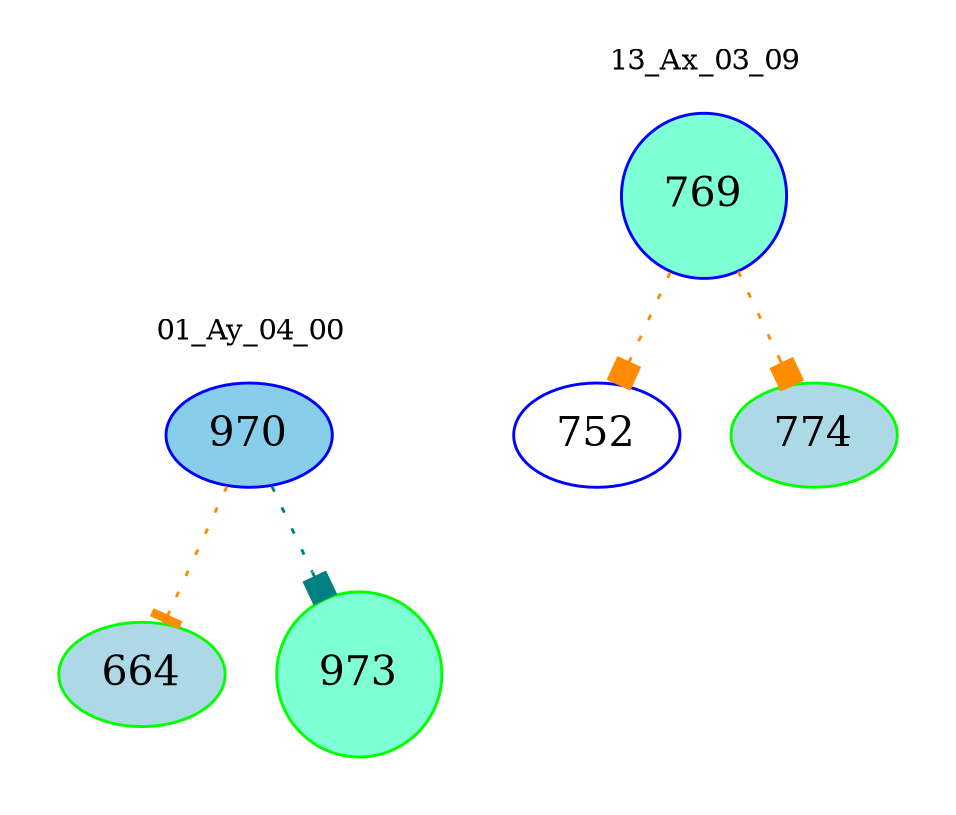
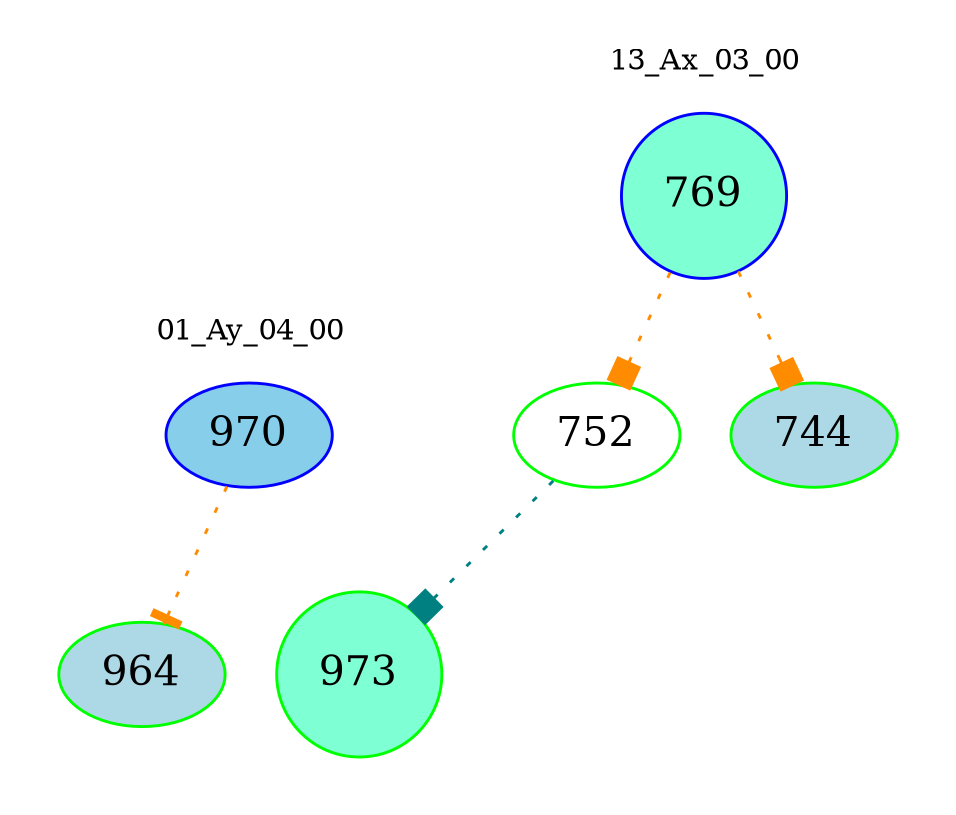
(705, 62) -> (705, 62)
(597, 435) -> (597, 435)
(814, 435) -> (814, 435)
(292, 529) -> (496, 537)
(142, 674) -> (142, 674)
